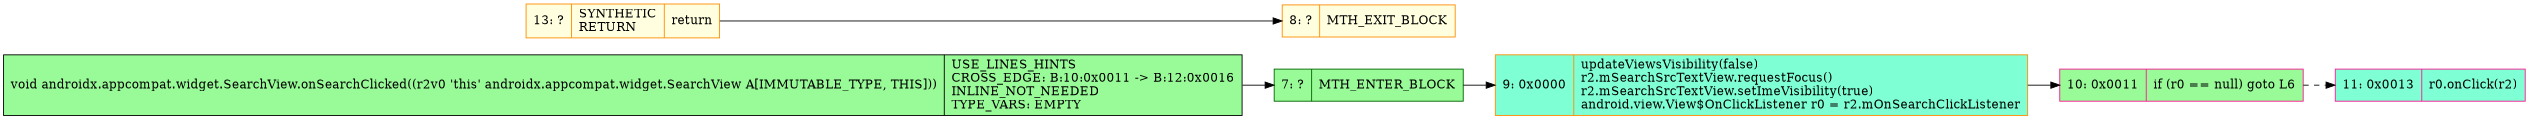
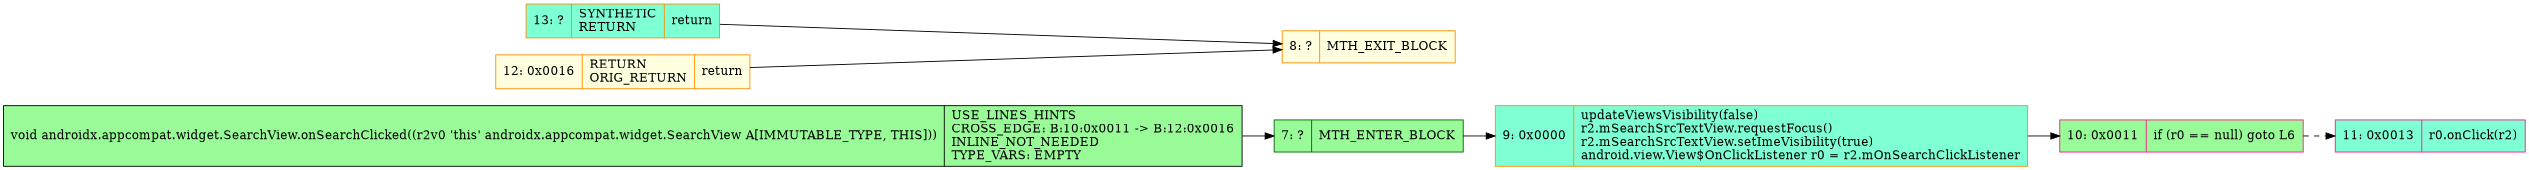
(623, 21) -> (623, 21)
none -> (623, 72)
